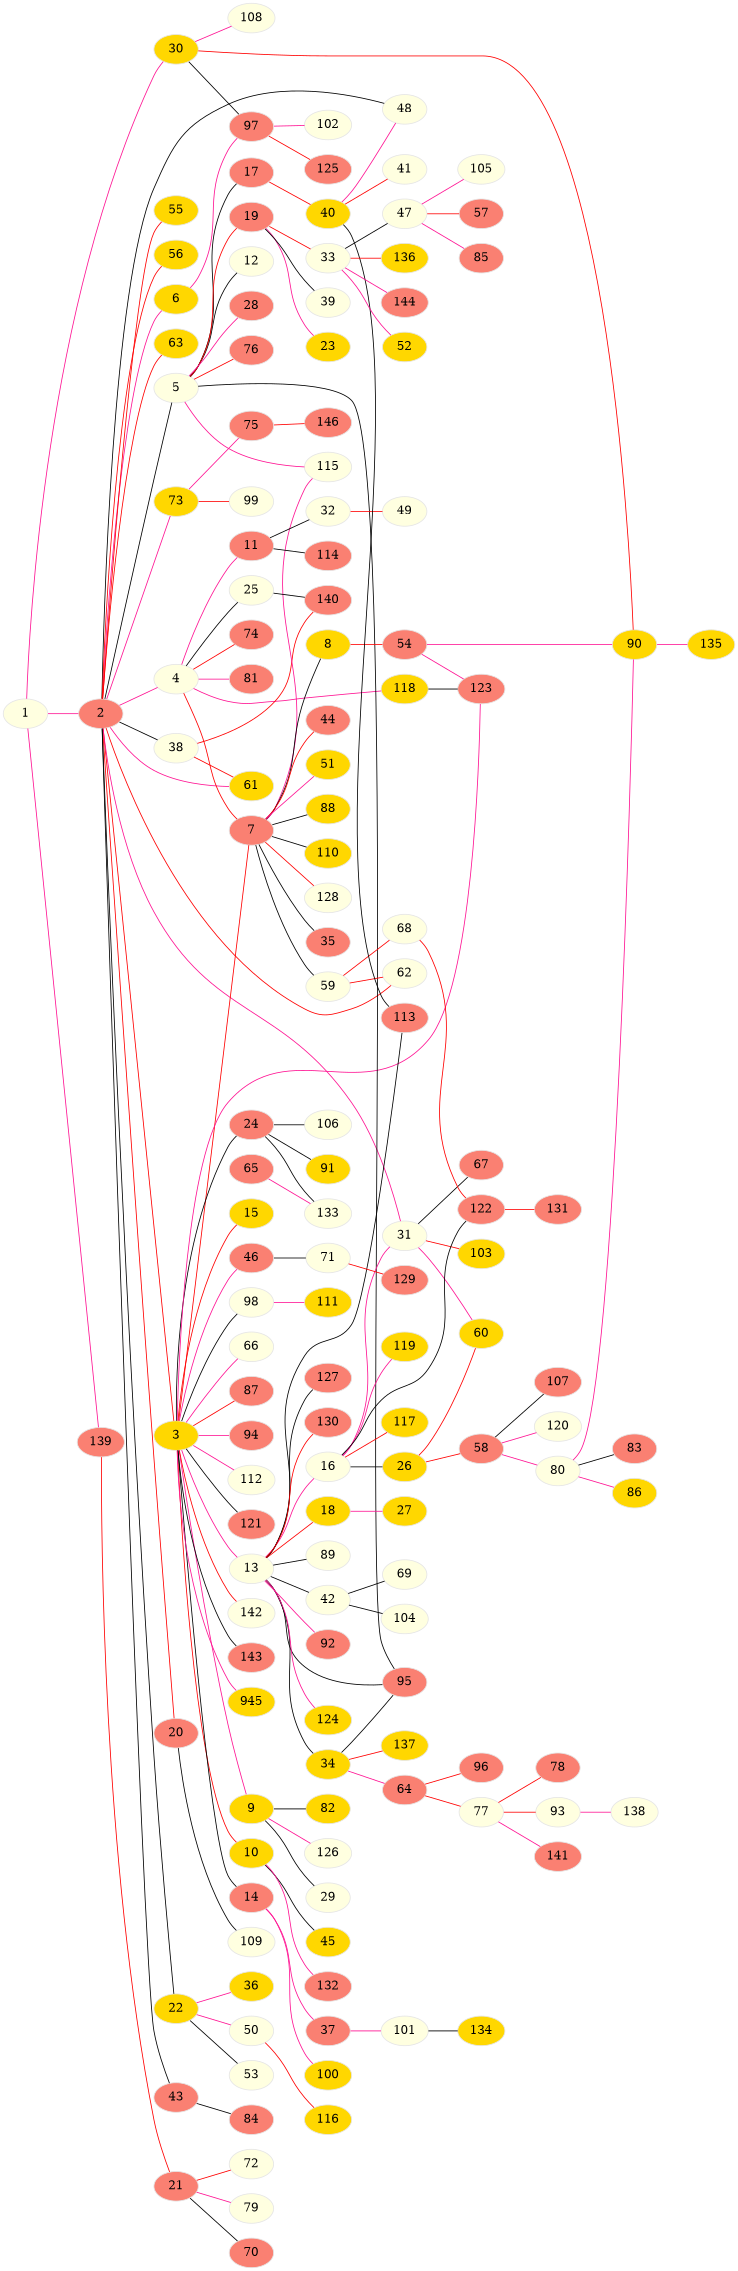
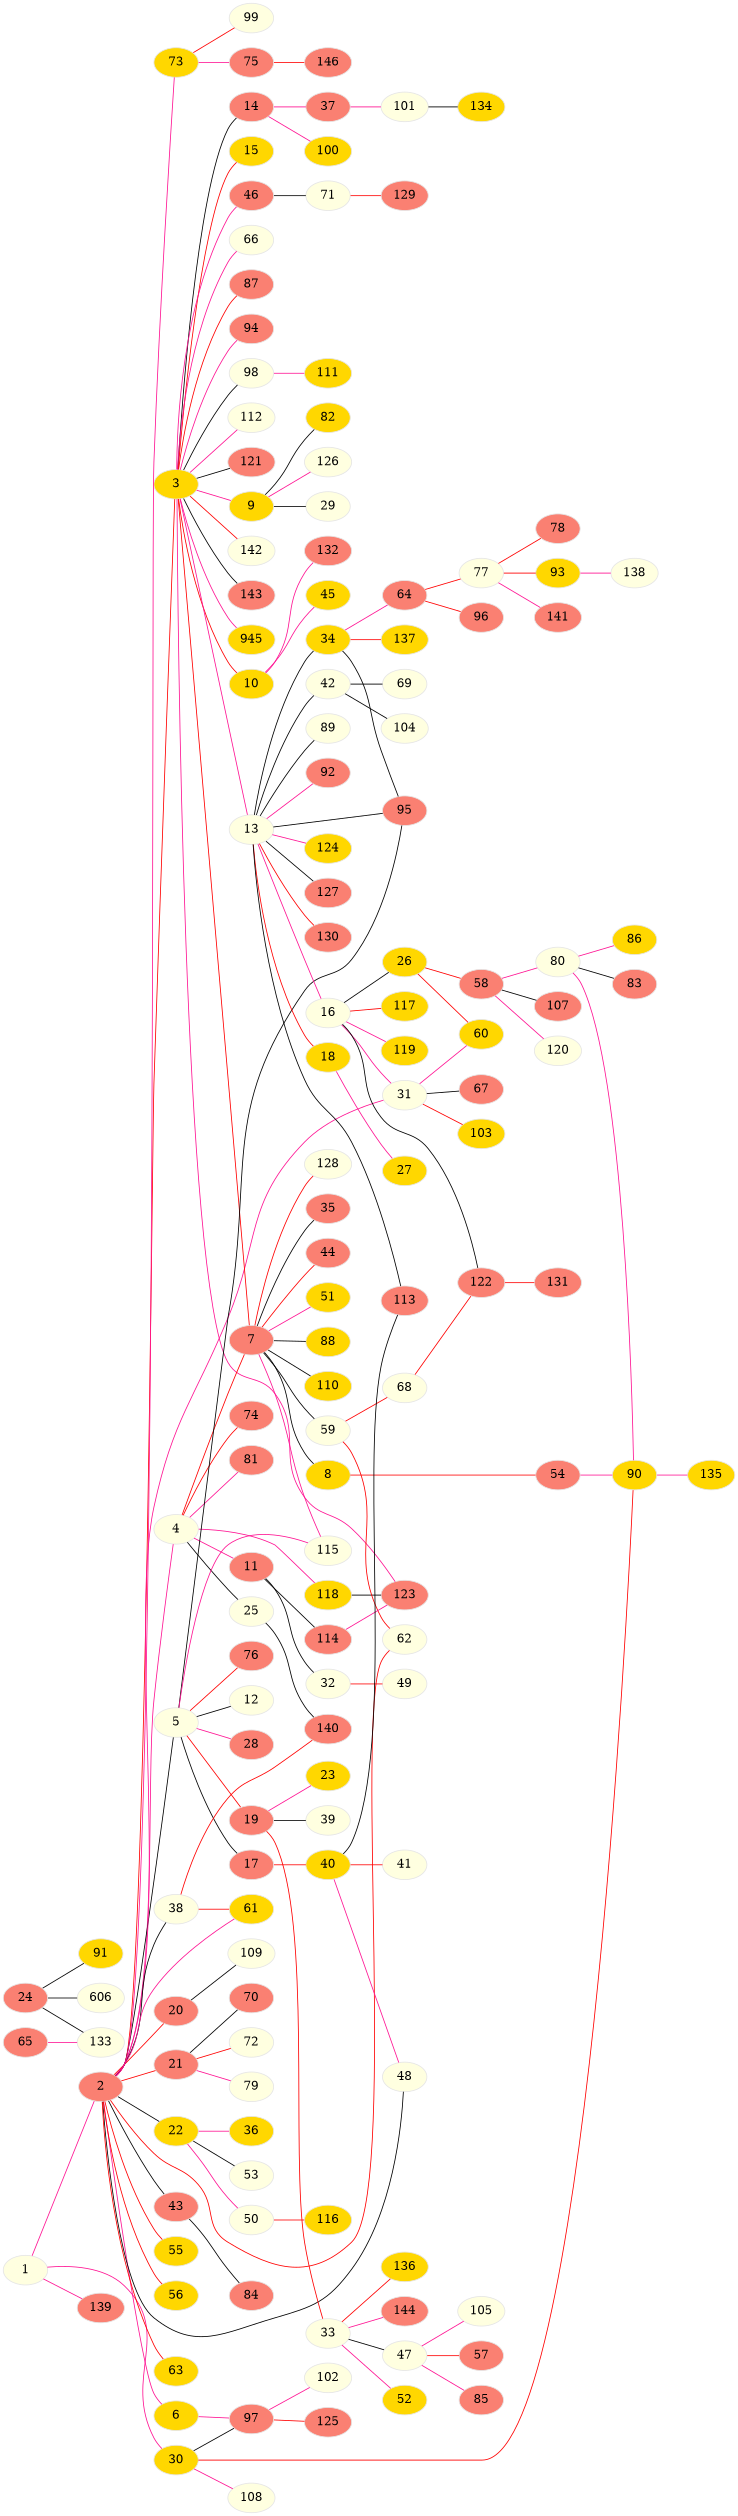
(443, 667) -> (367, 1617)
(328, 1125) -> (101, 1998)
(195, 1238) -> none
(558, 1812) -> (558, 573)
(115, 1817) -> (138, 2076)
(292, 1901) -> (292, 636)
